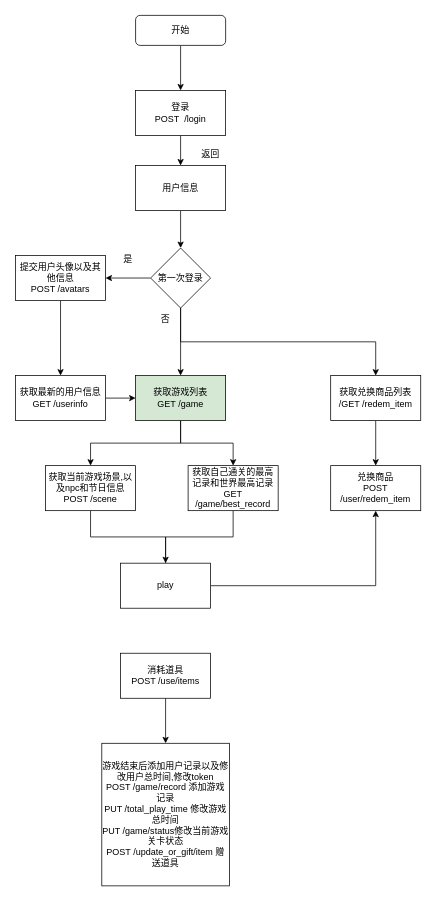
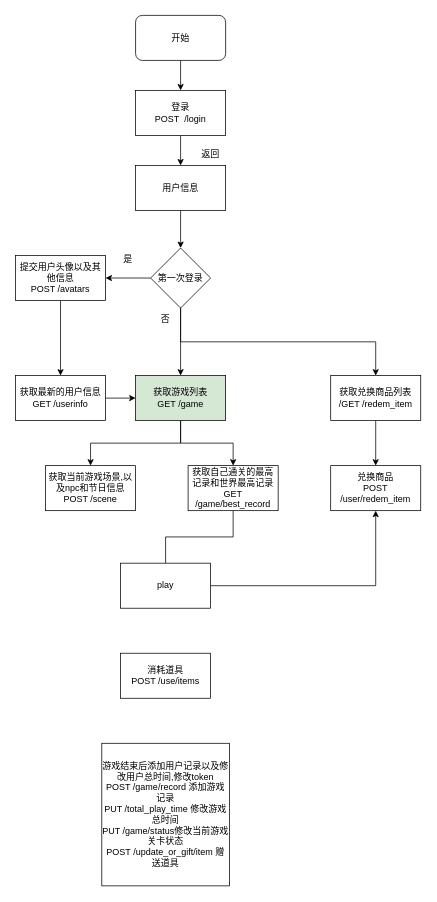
(180, 30) -> (180, 38)
(113, 537) -> none
(165, 718) -> none
